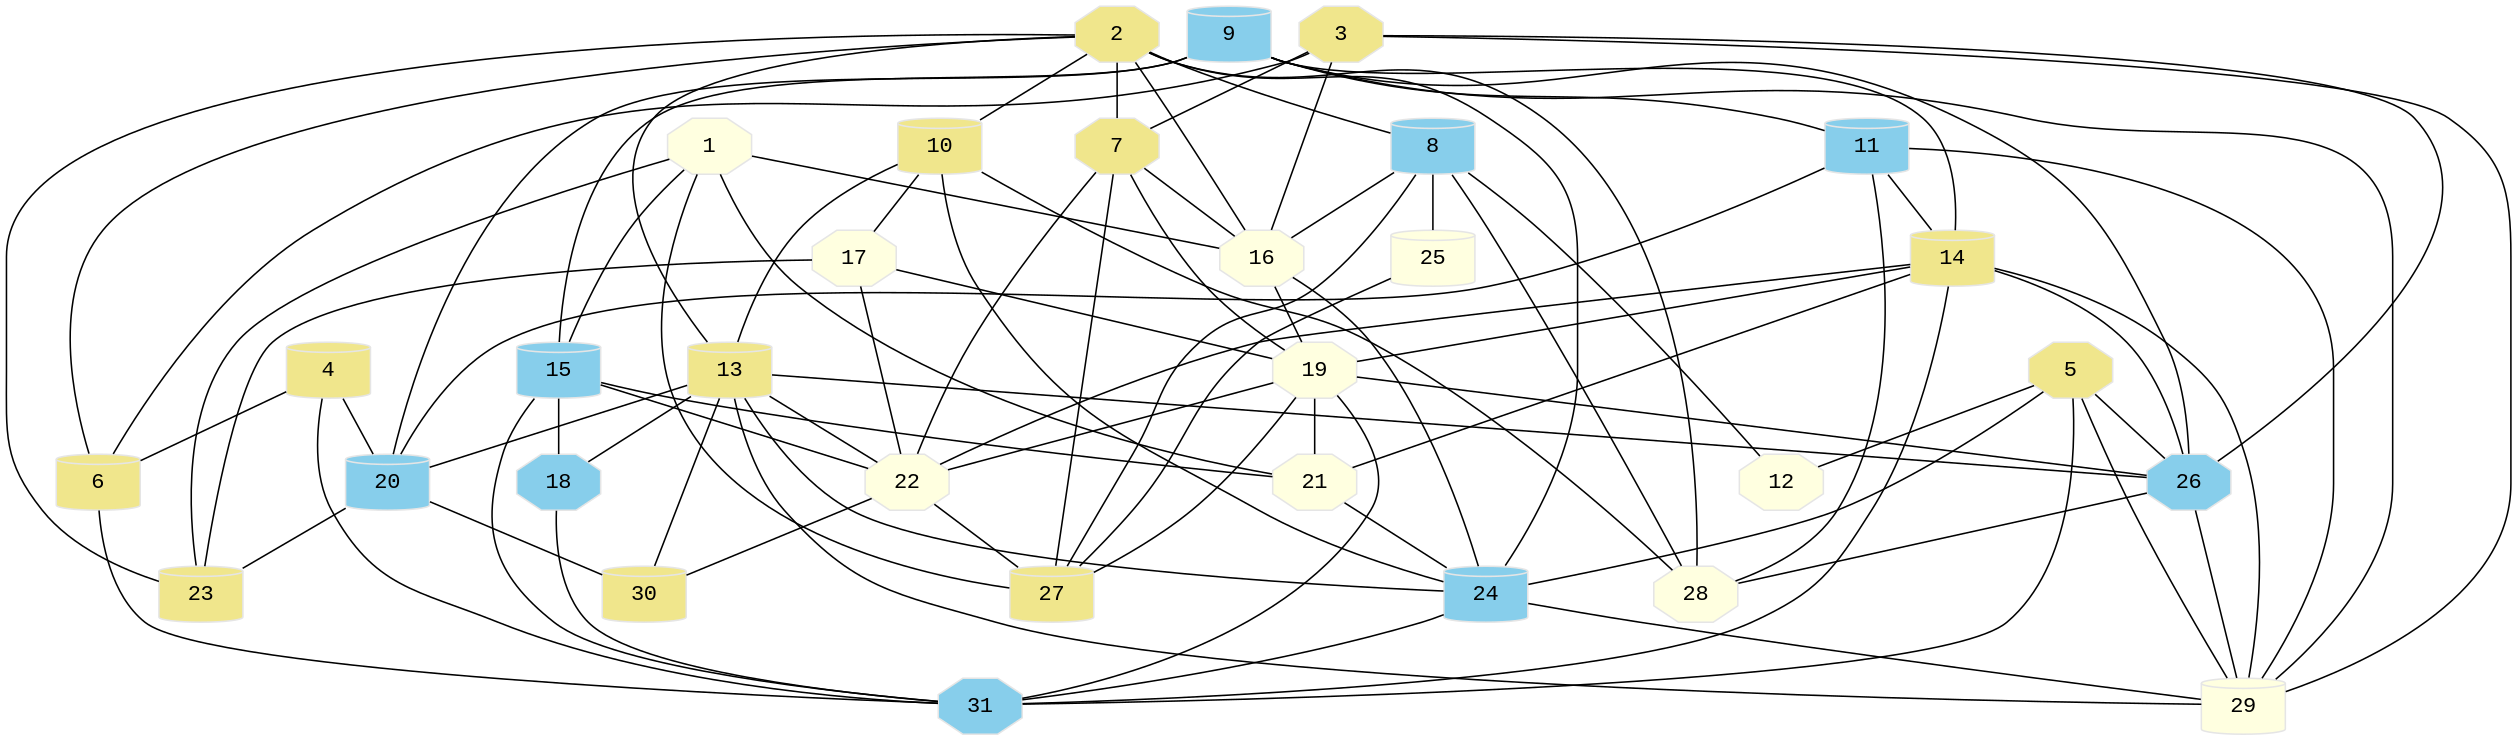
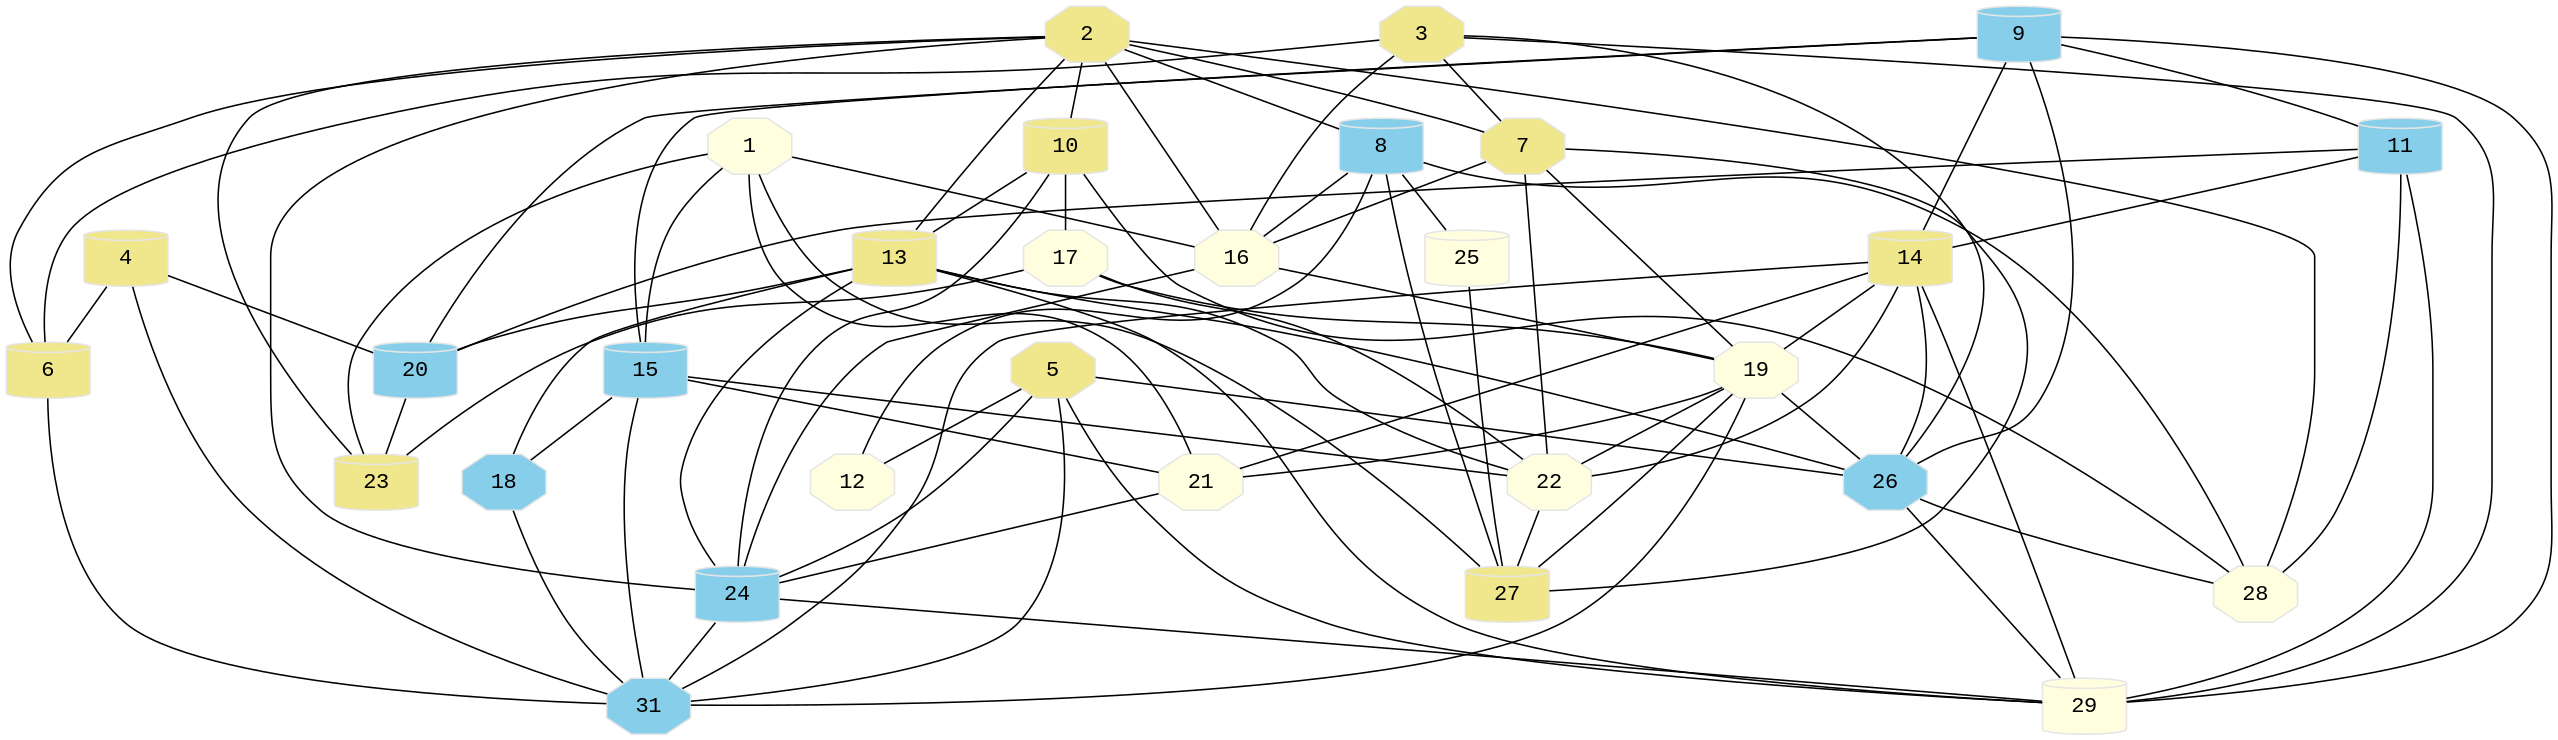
(644, 594) -> none
